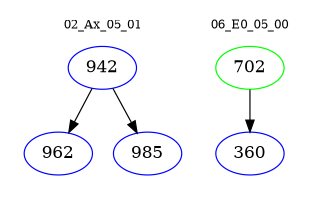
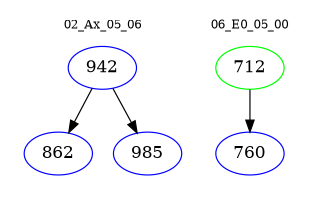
(103, 26) -> (103, 26)
(250, 68) -> (250, 68)
(58, 154) -> (58, 154)
(250, 154) -> (250, 154)
